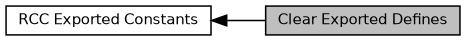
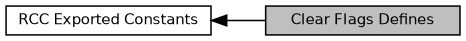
(363, 20) -> (363, 20)
